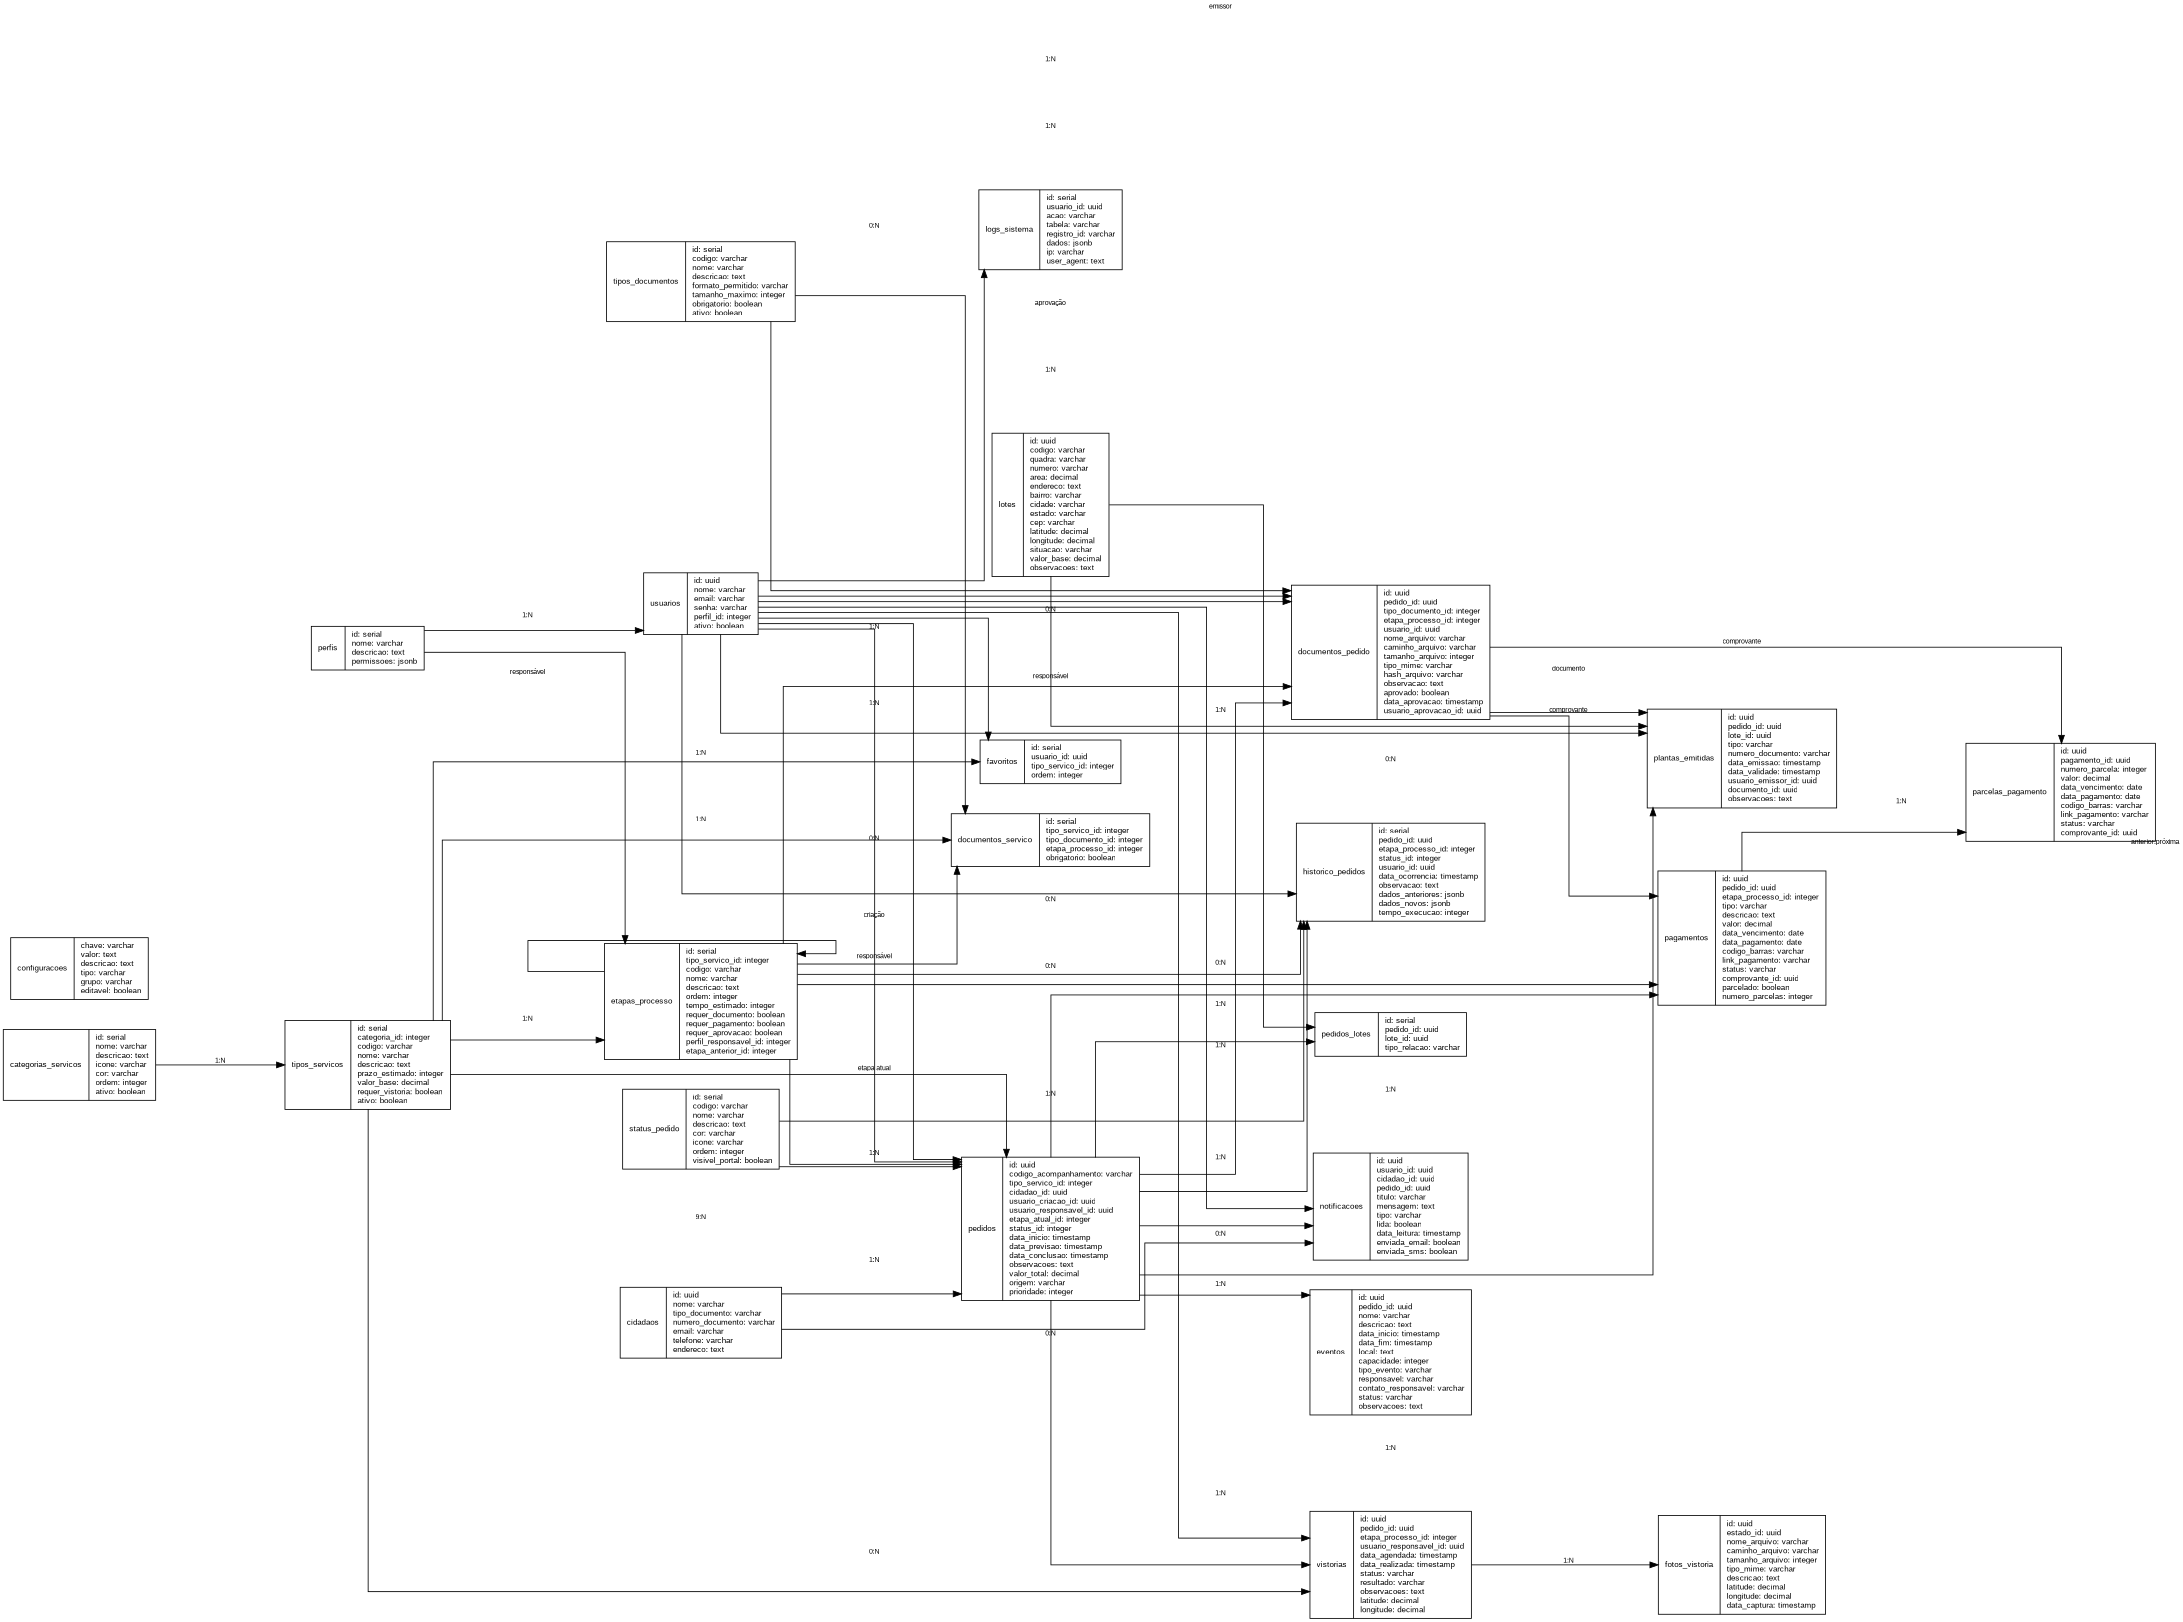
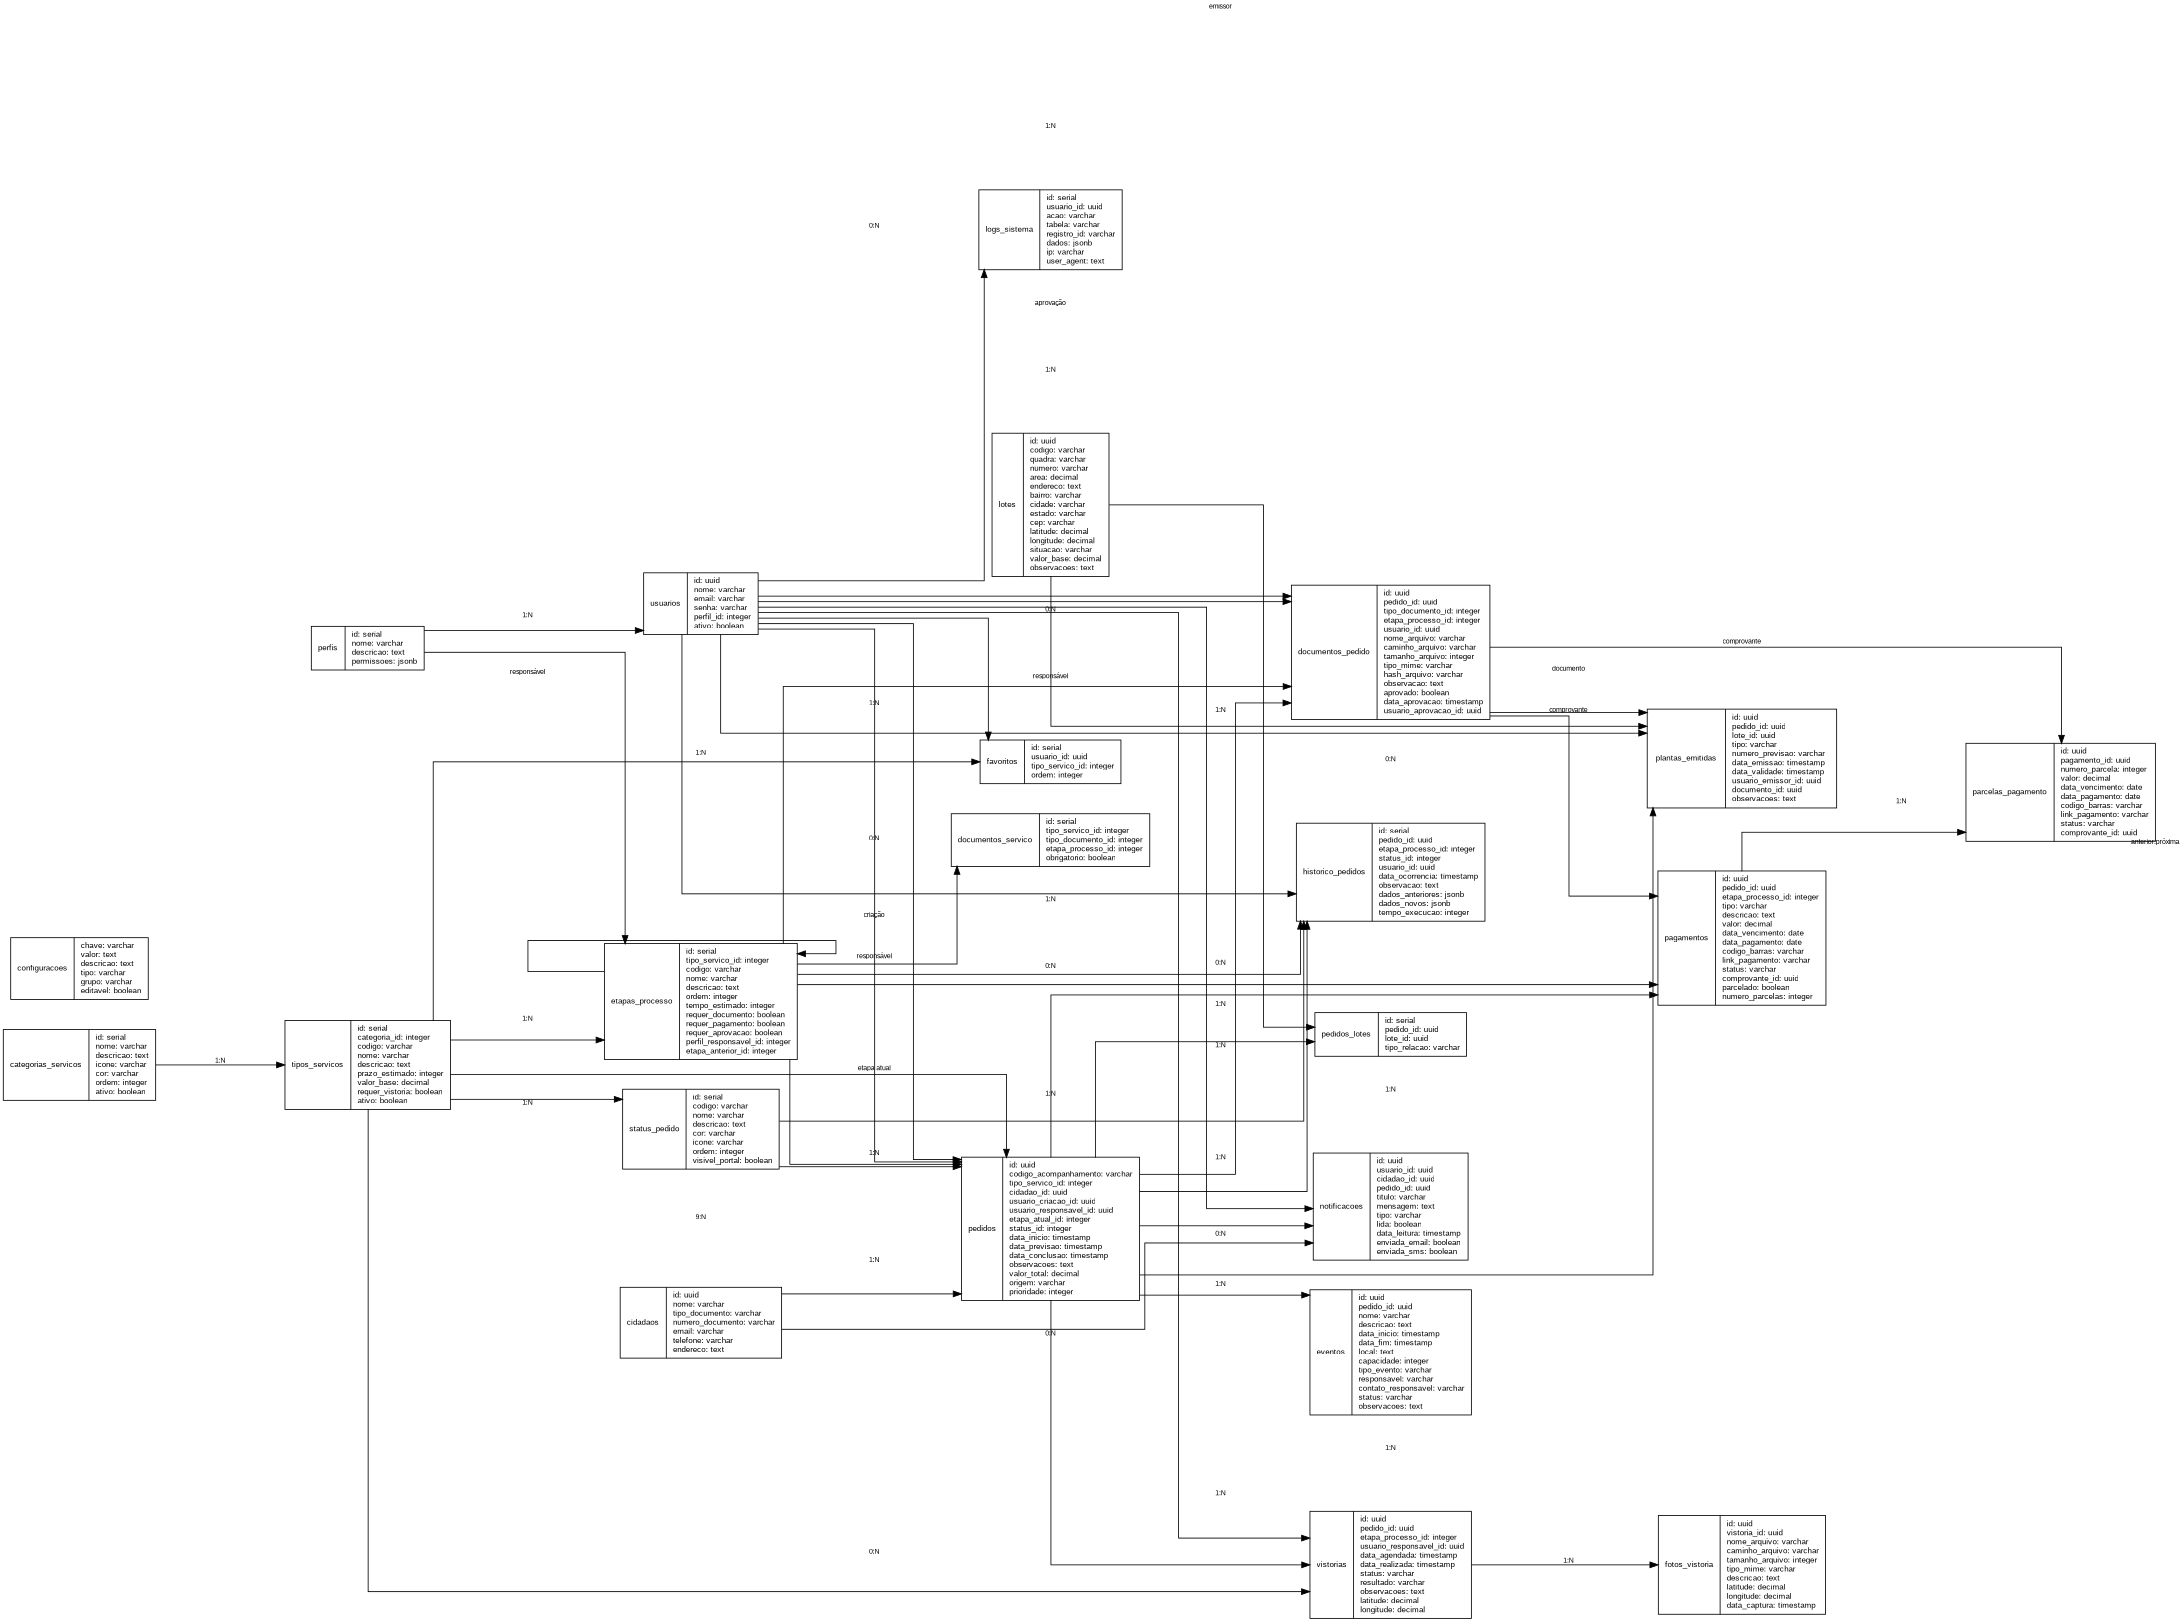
(701, 282) -> none
(1779, 754) -> (1779, 754)
(602, 840) -> (532, 1099)
(1051, 900) -> (1051, 900)
(1754, 1533) -> (1755, 1533)
